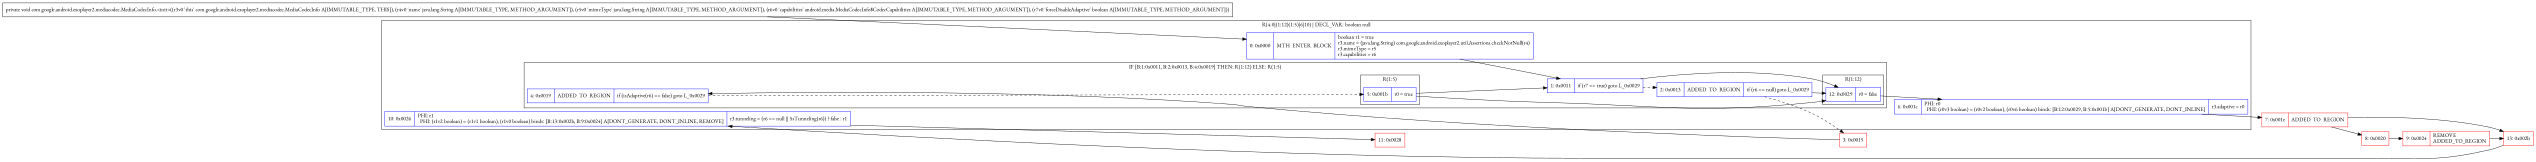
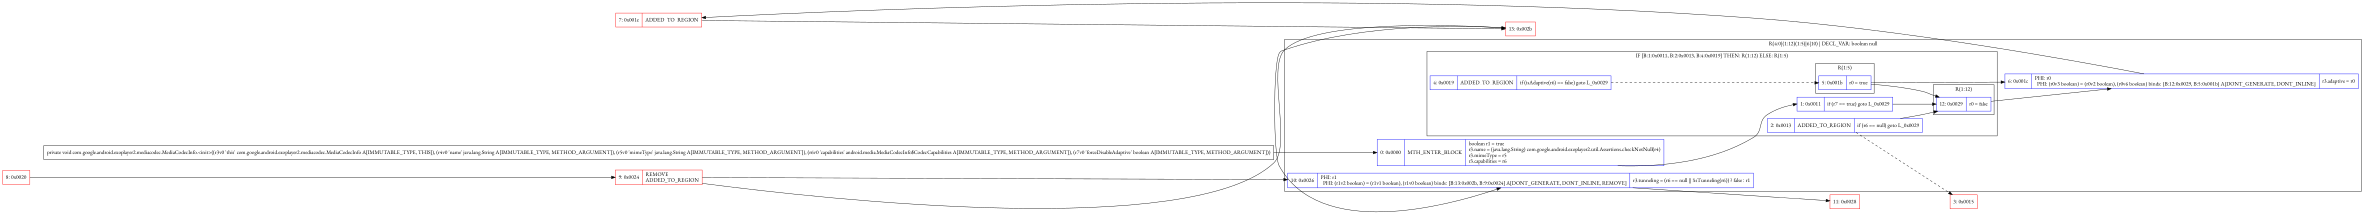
(1648, 87) -> none
(1480, 91) -> (1936, 82)
(1304, 111) -> none
(2345, 130) -> none
none -> (993, 179)
